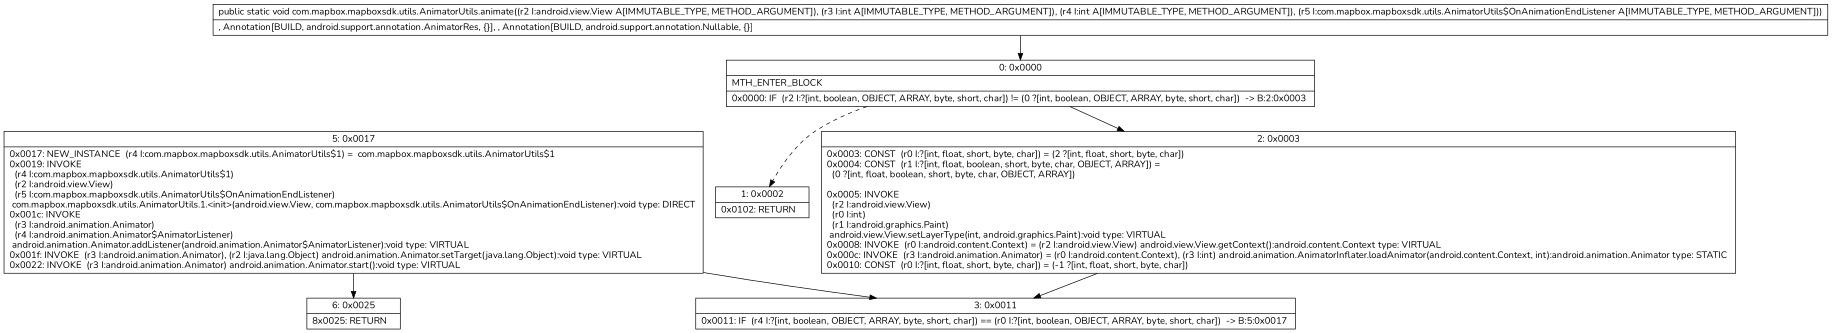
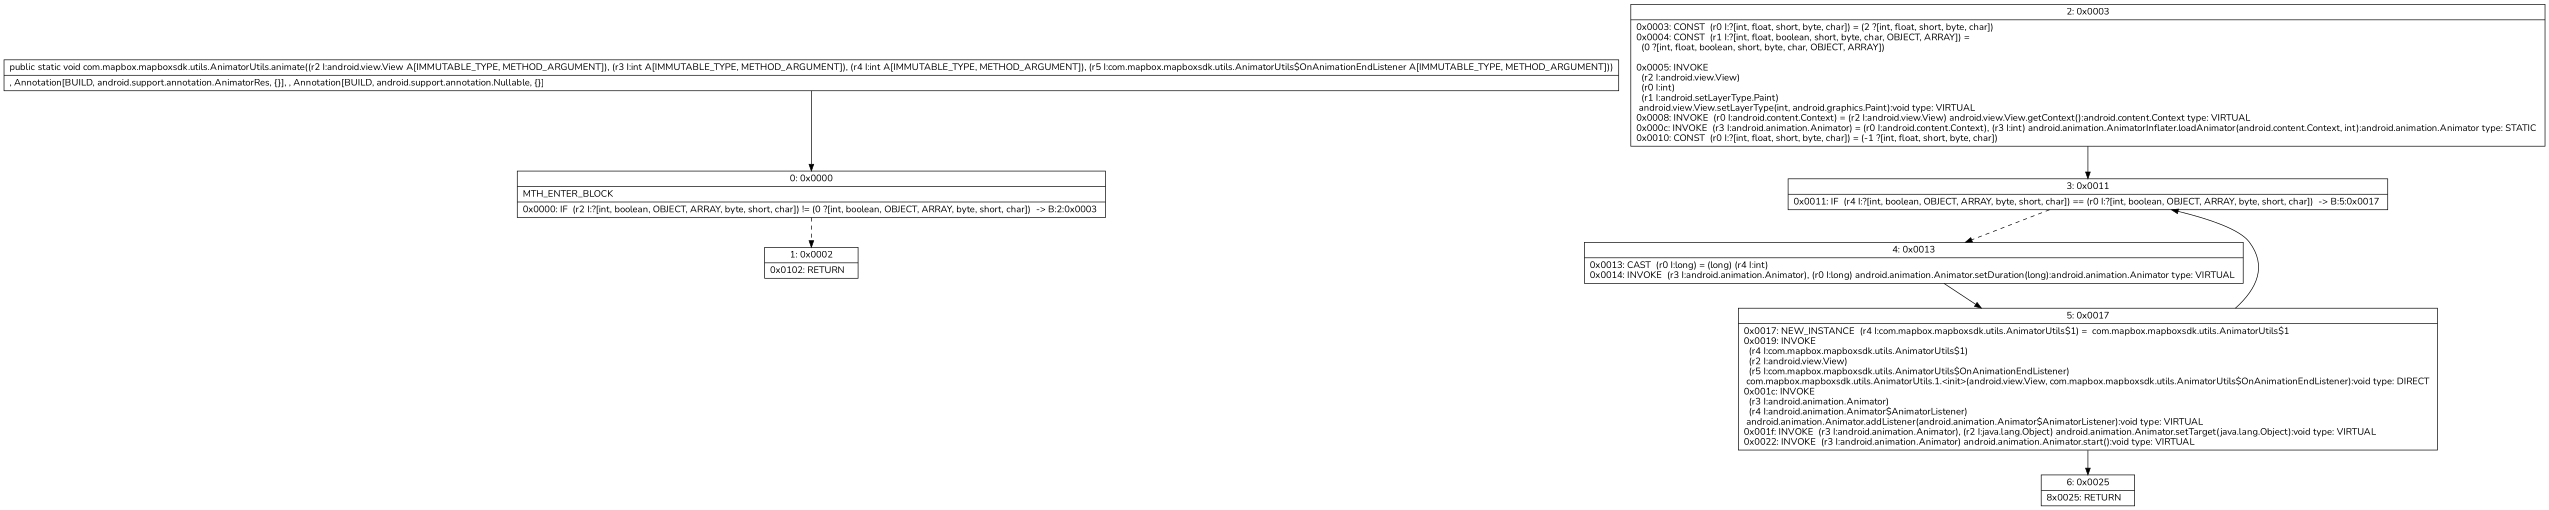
(1094, 118) -> none
(888, 225) -> (1708, 98)
none -> (1914, 263)
